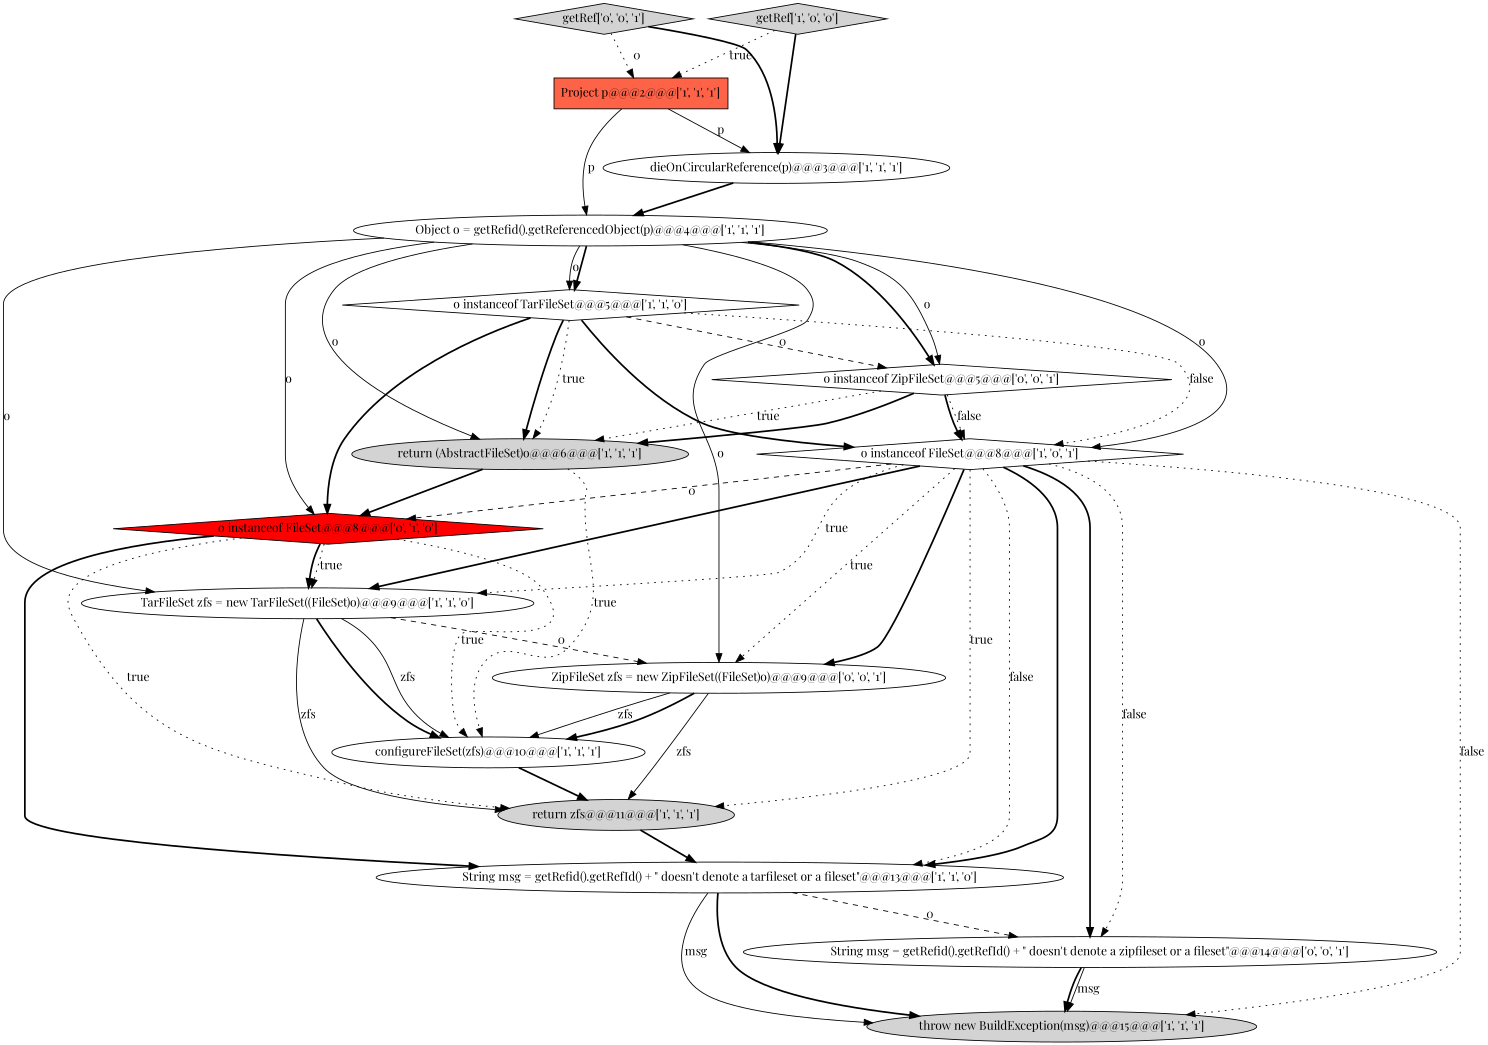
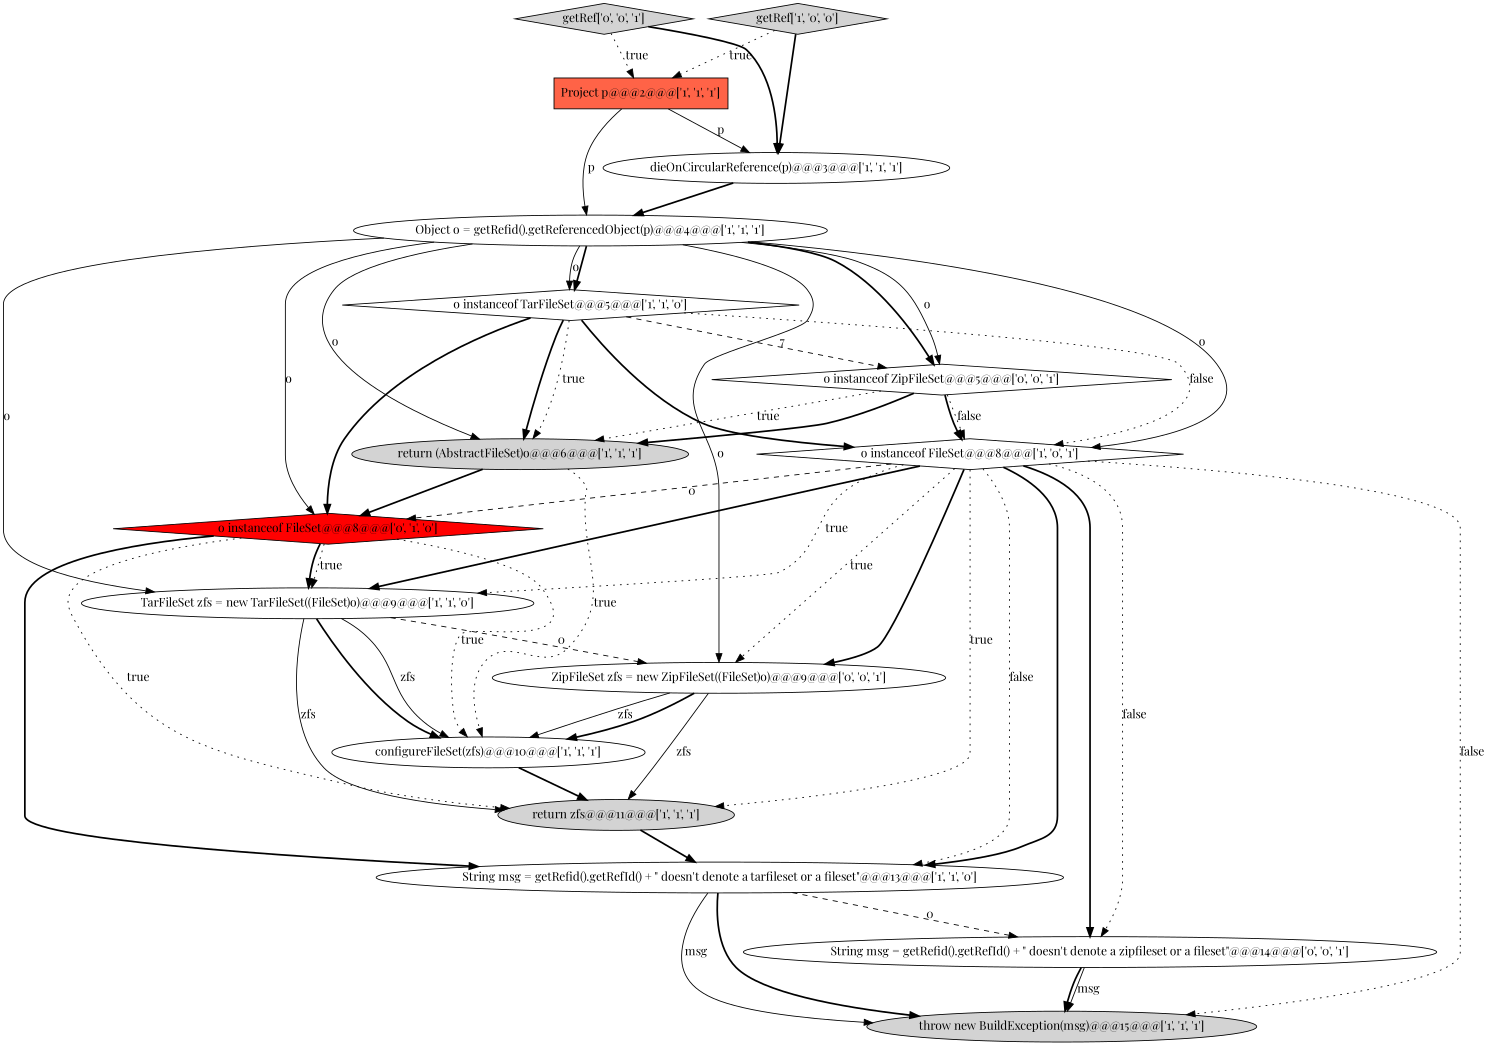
(637, 56) -> (637, 56)
(783, 342) -> (783, 342)
